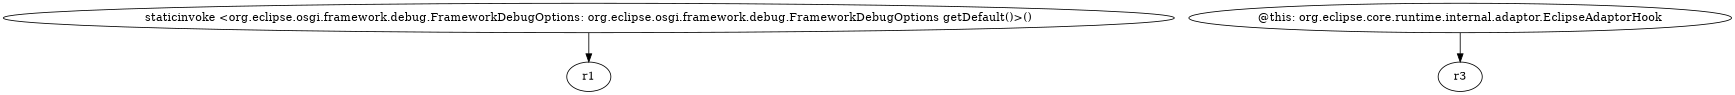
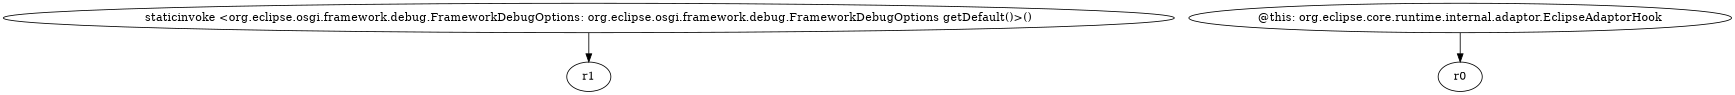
(1460, 77) -> (1460, 77)
